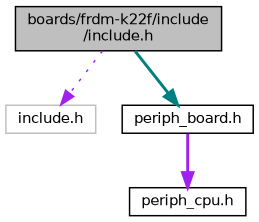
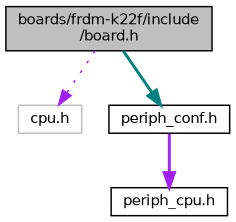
(119, 29) -> (109, 29)
(51, 119) -> (50, 119)
(188, 119) -> (169, 119)
